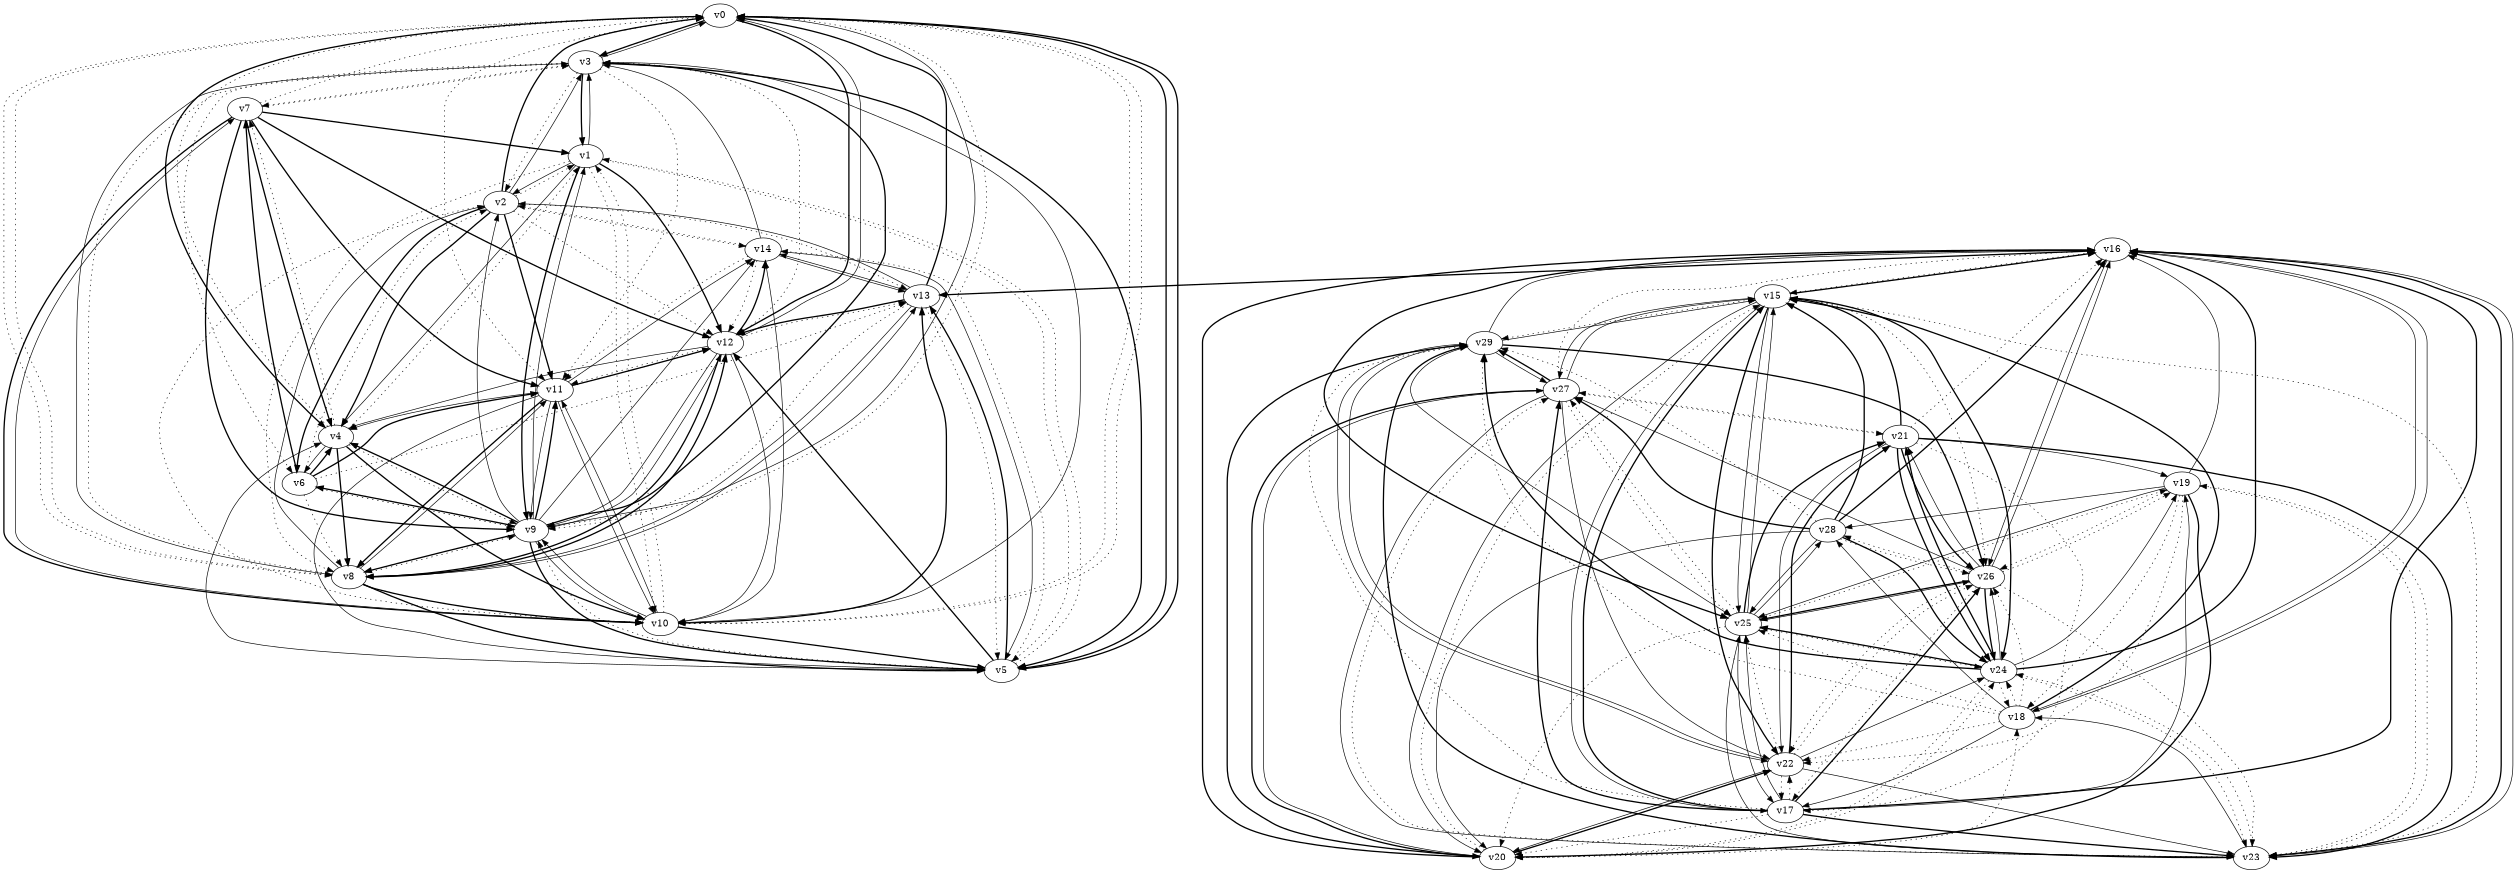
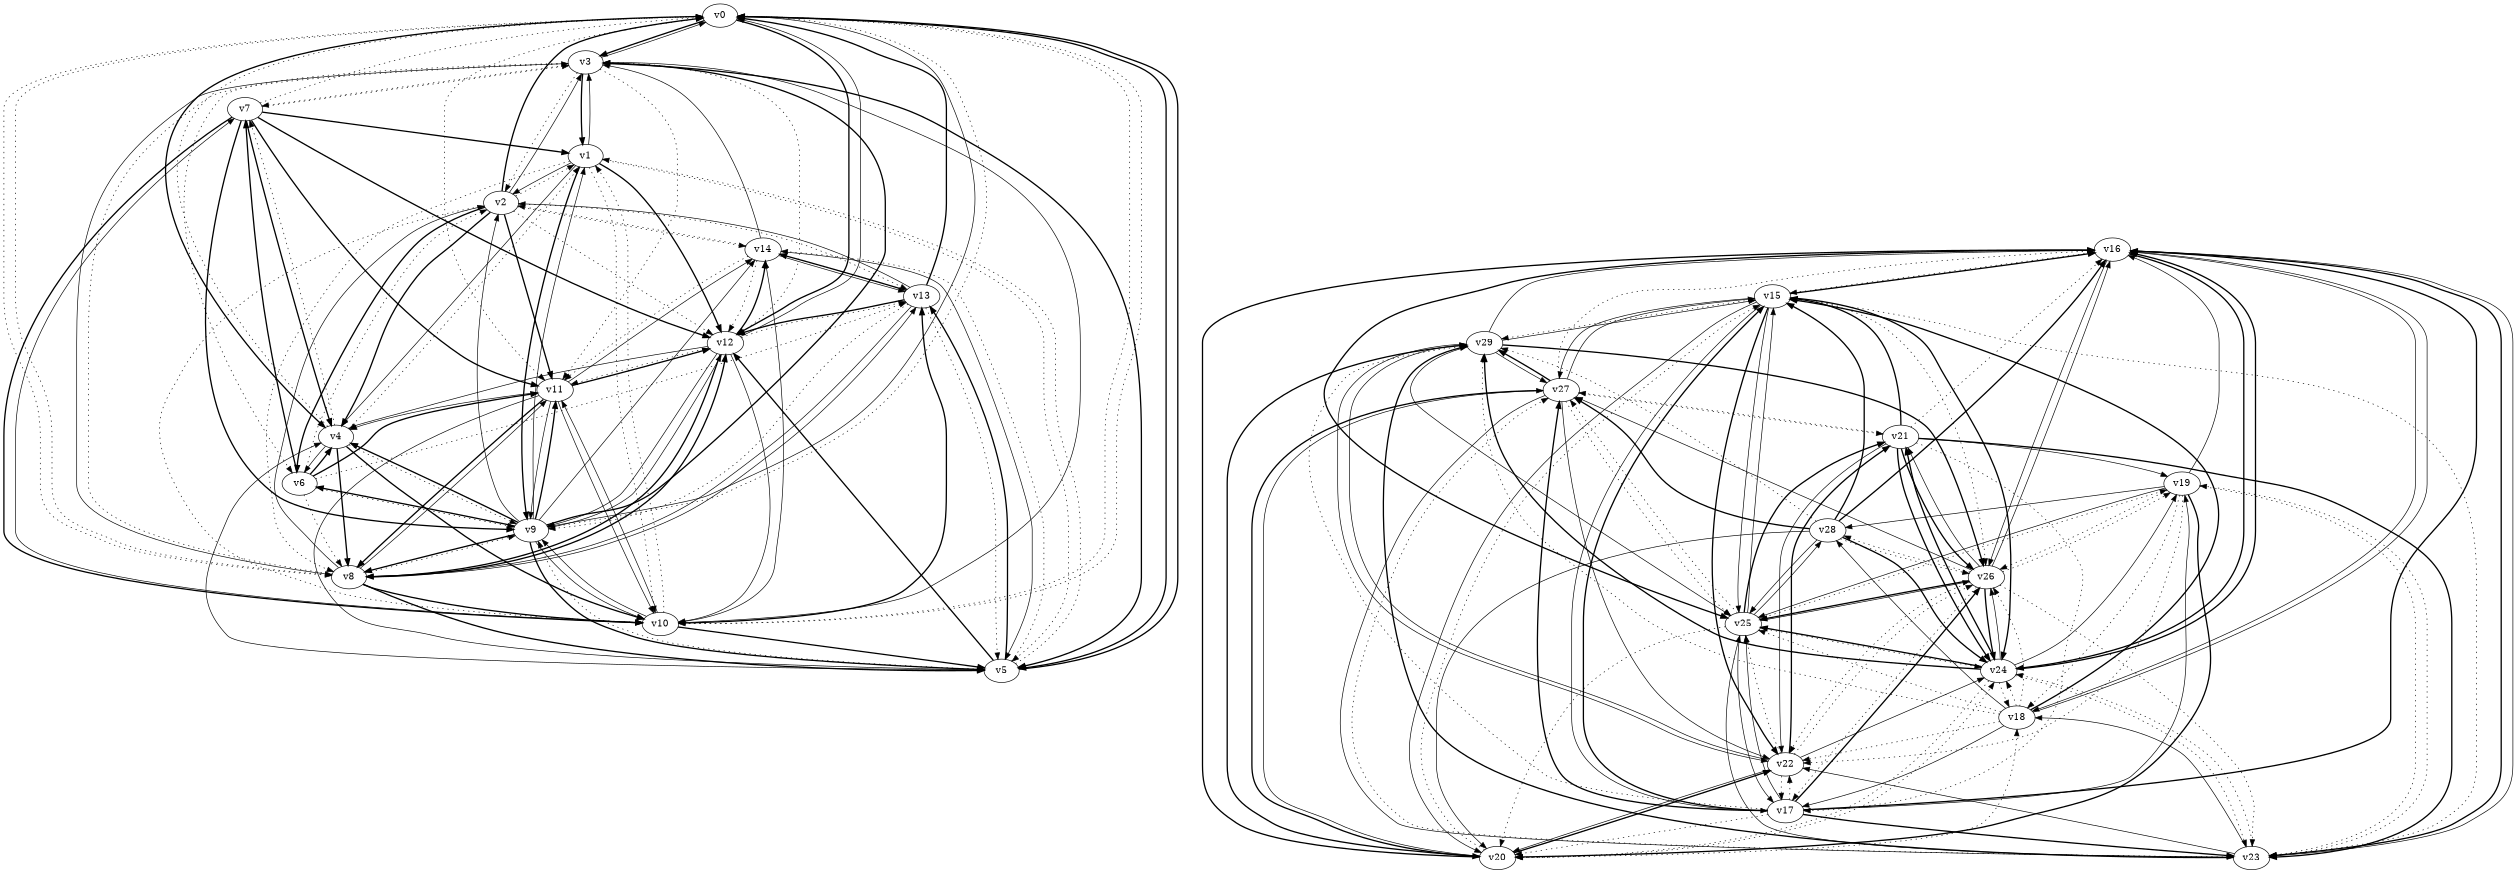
(1520, 272) -> (2244, 500)
(846, 273) -> (846, 273)
(2015, 811) -> (2022, 811)
